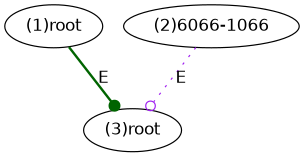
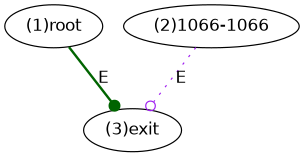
(211, 26) -> (211, 26)
(133, 130) -> (133, 130)
